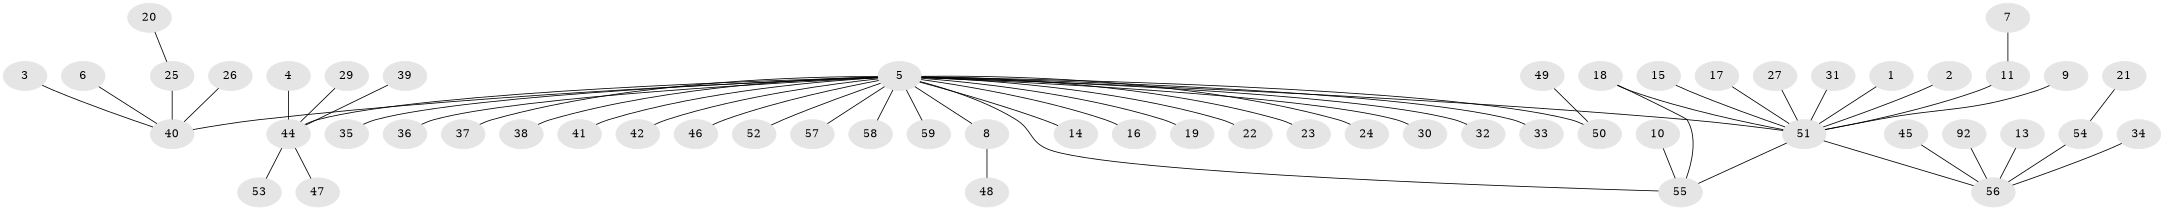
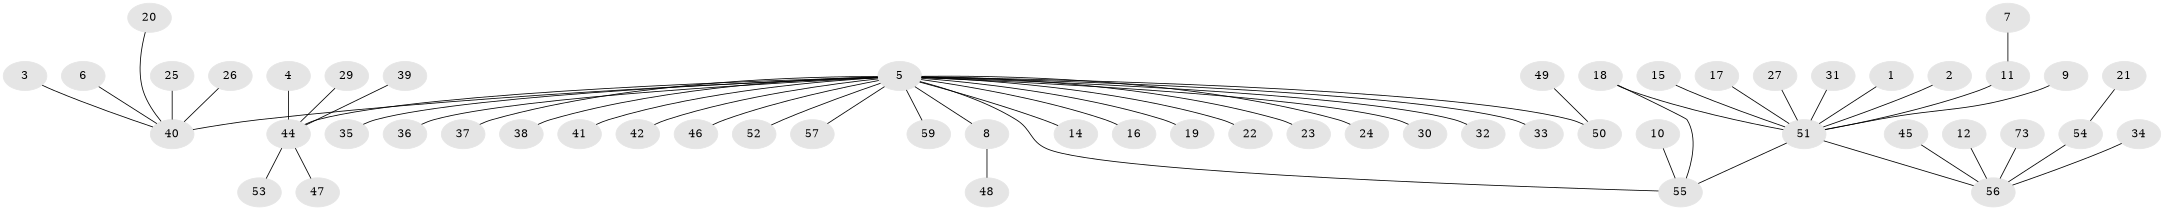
(161, 47) -> (141, 79)
(1547, 109) -> none
(871, 134) -> none
(1964, 134) -> (1964, 134)
(2022, 134) -> (2022, 134)
